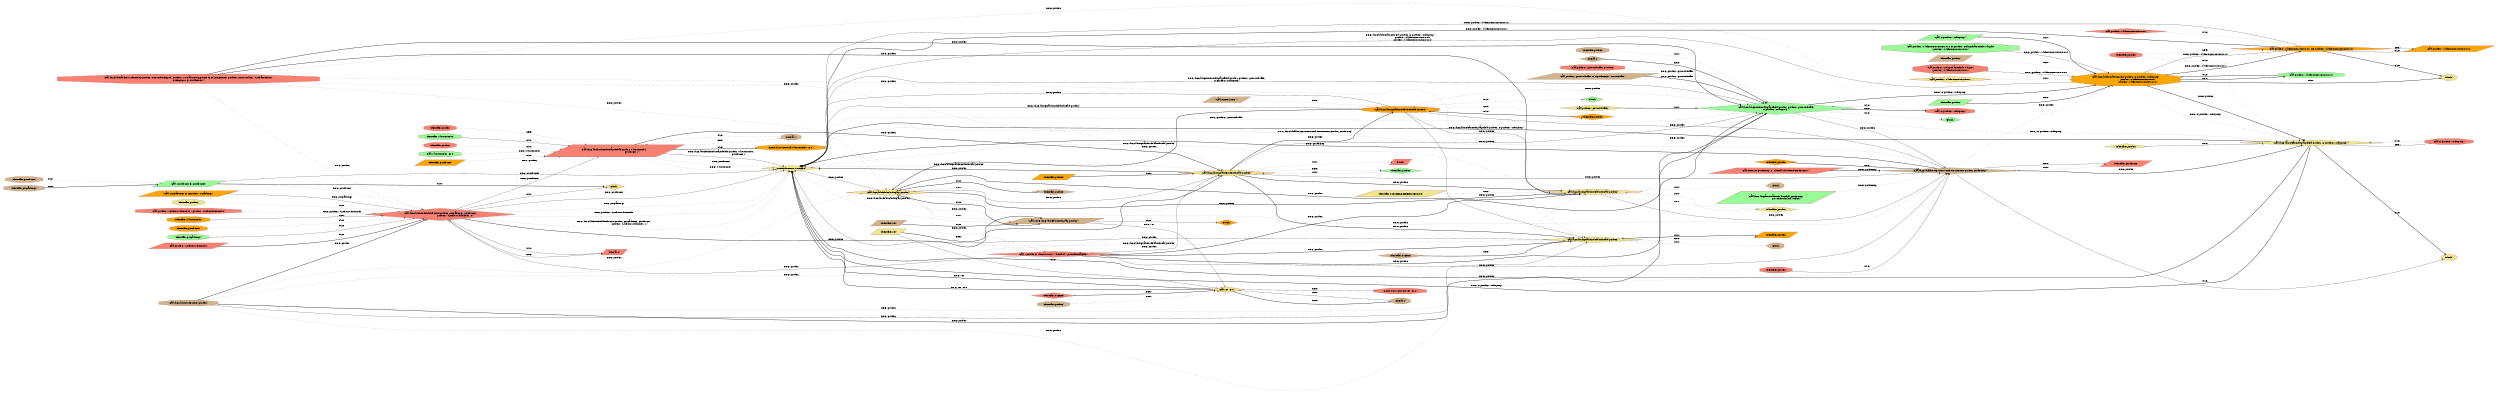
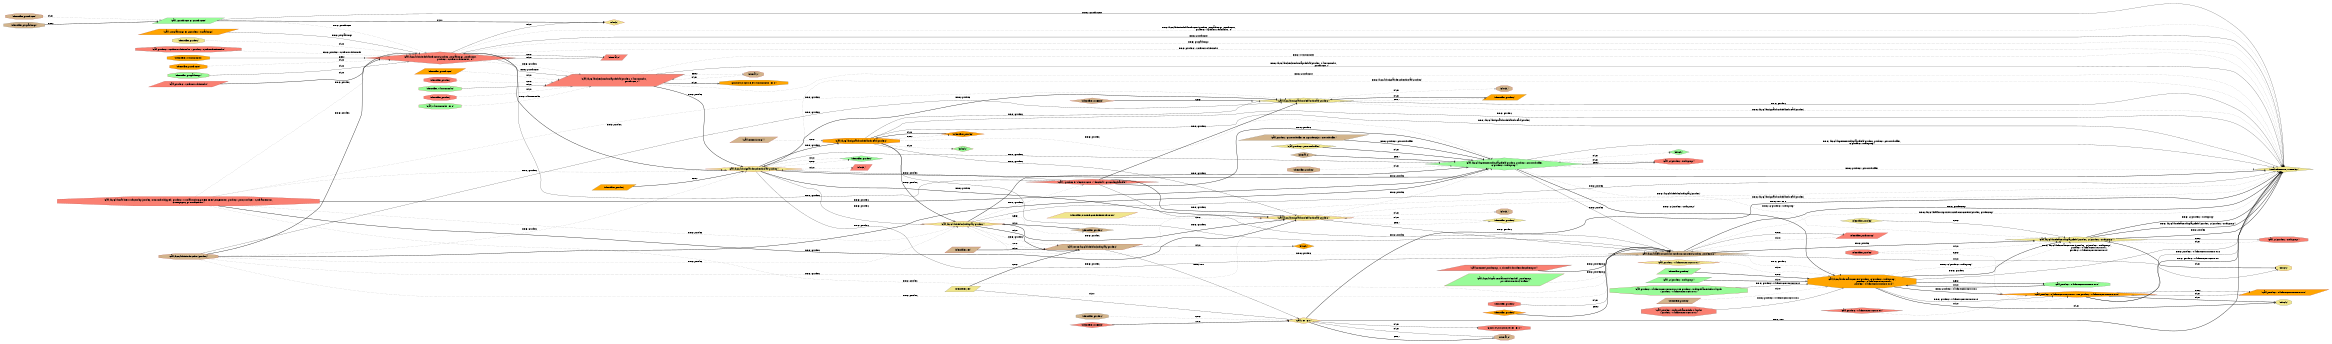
(1593, 68) -> none
(2126, 164) -> (1862, 236)
(839, 180) -> (1623, 186)
(535, 272) -> (591, 263)
(1315, 289) -> (1397, 324)
